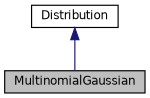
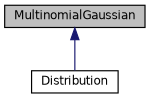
(75, 55) -> (75, 55)
